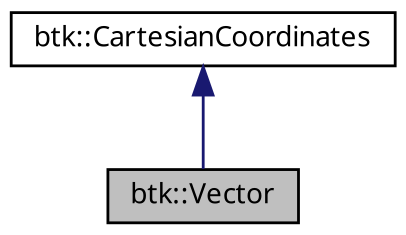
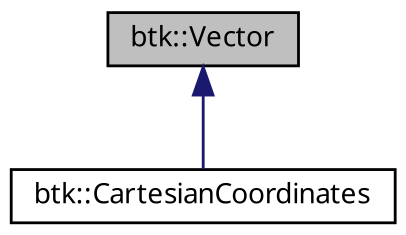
(203, 132) -> (203, 132)
